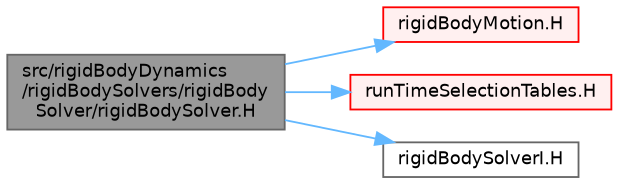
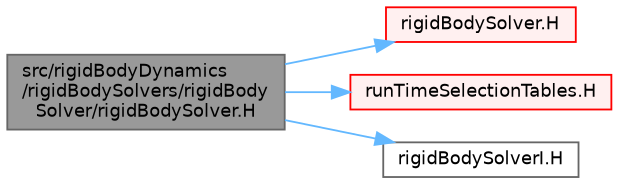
(481, 25) -> (481, 25)
